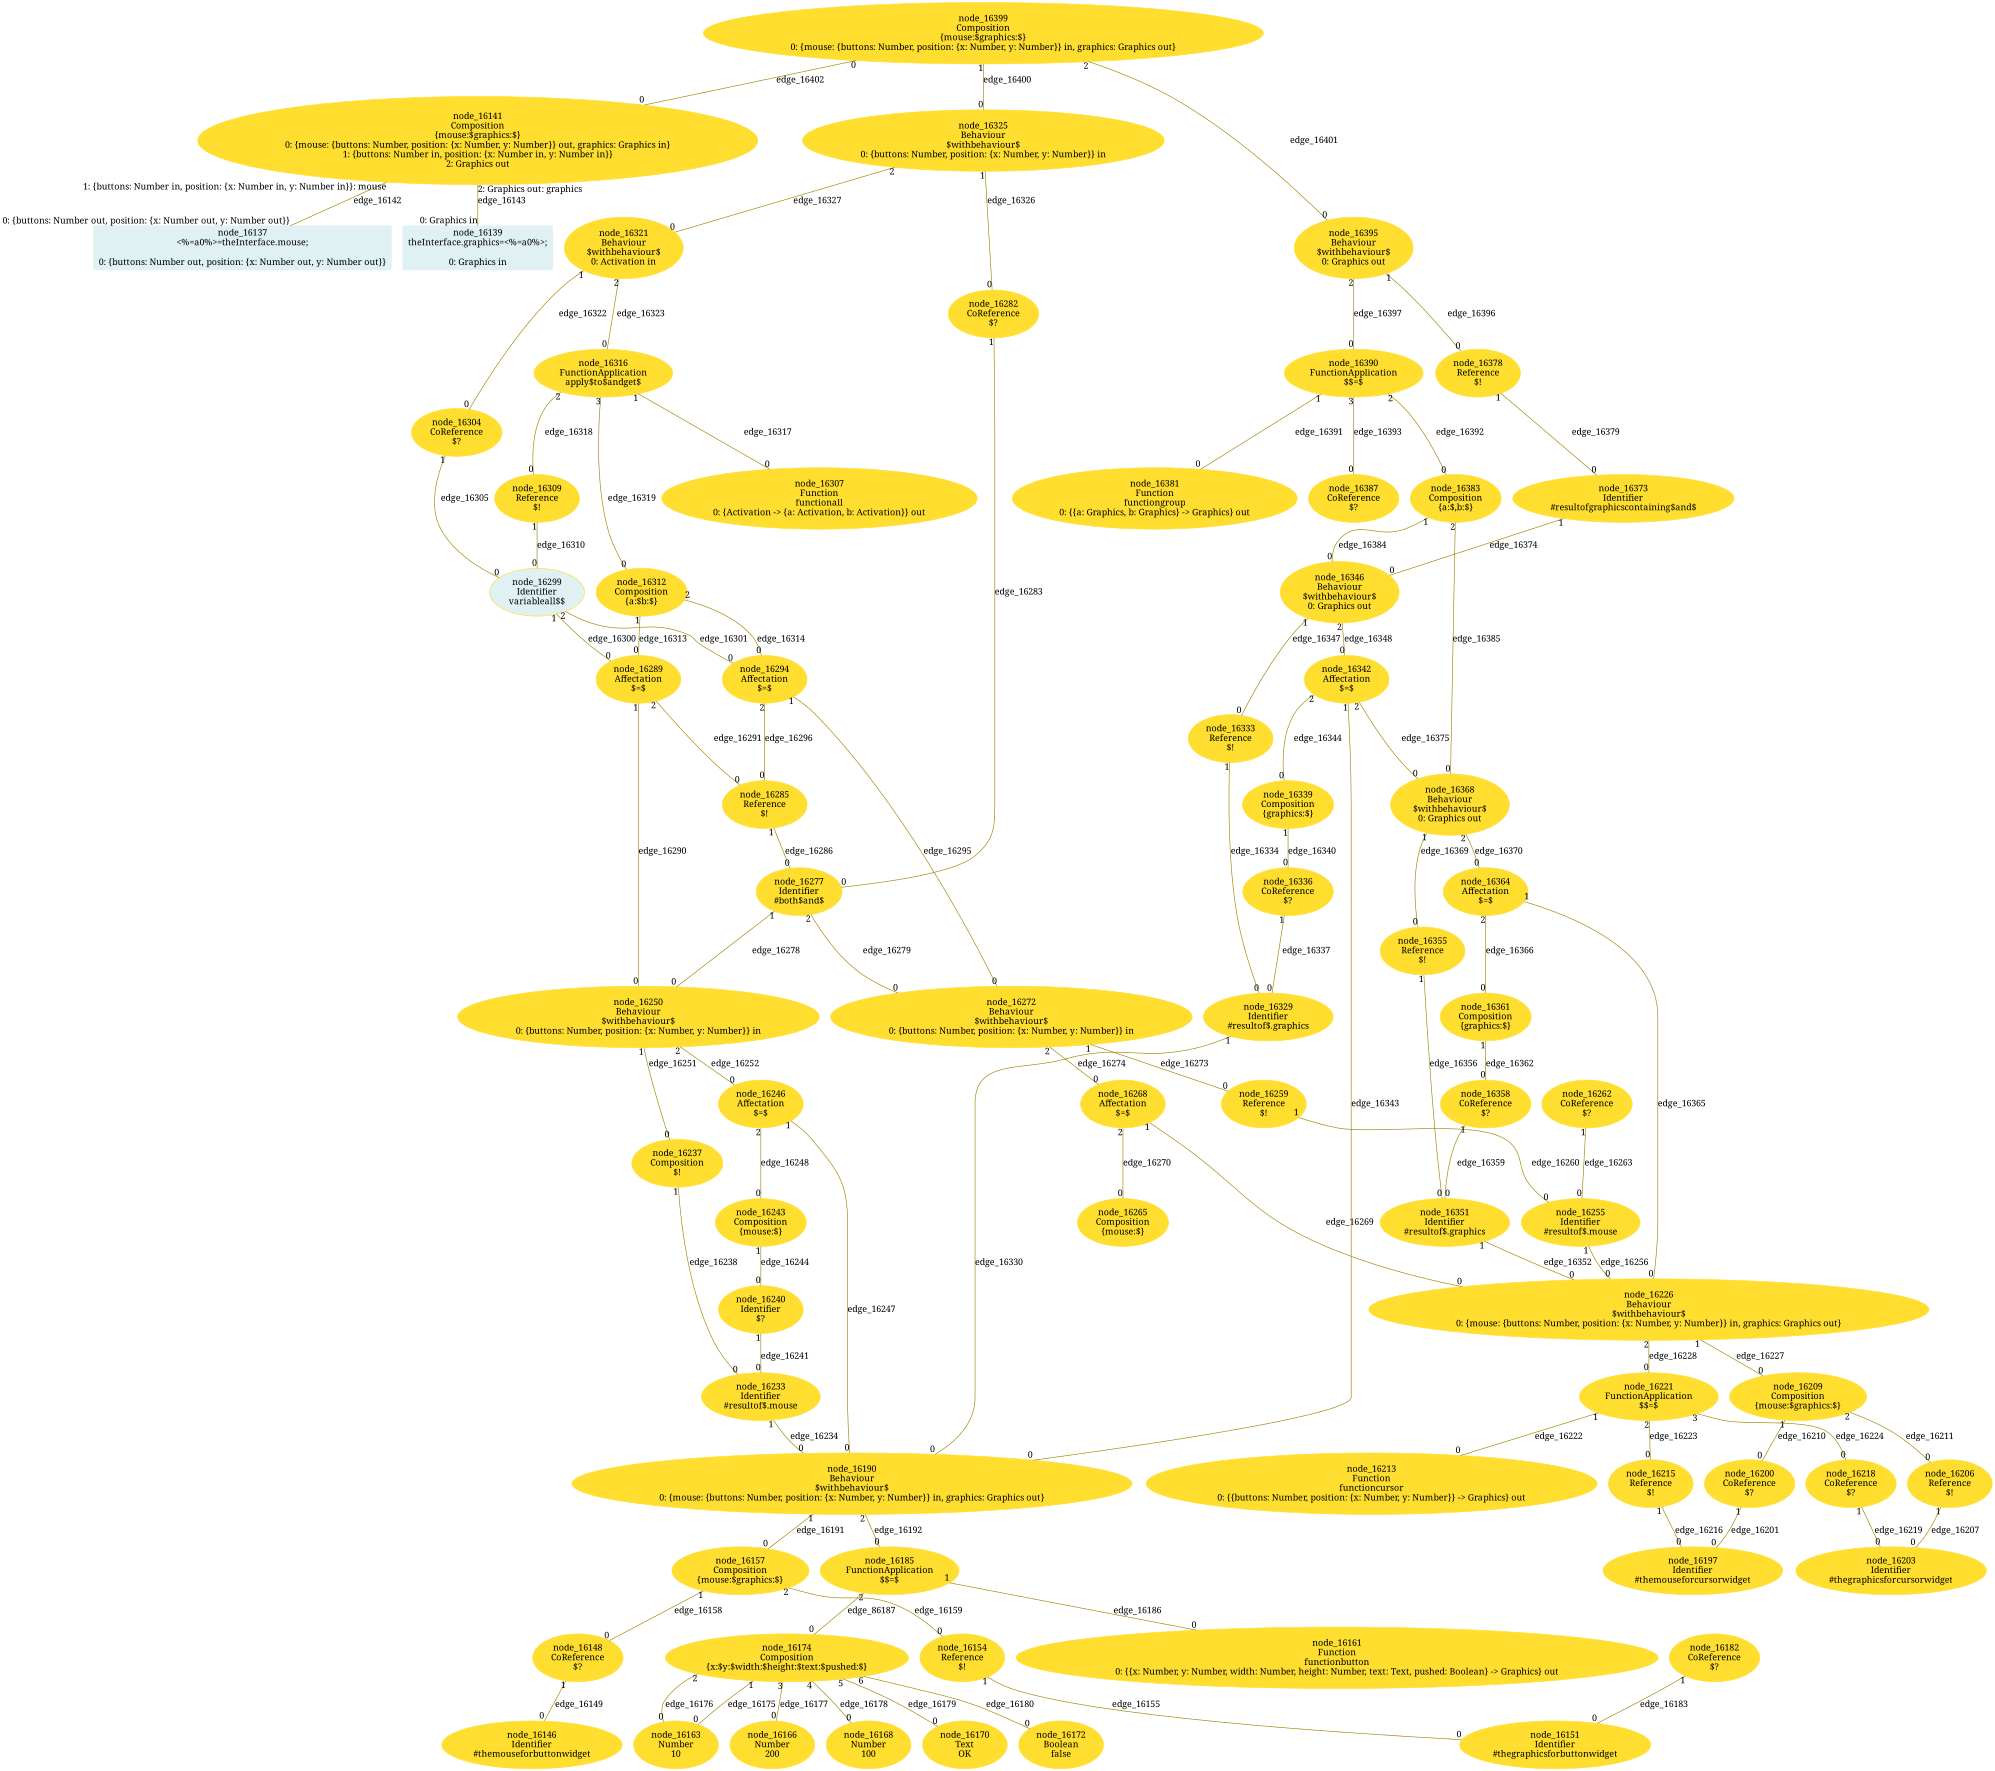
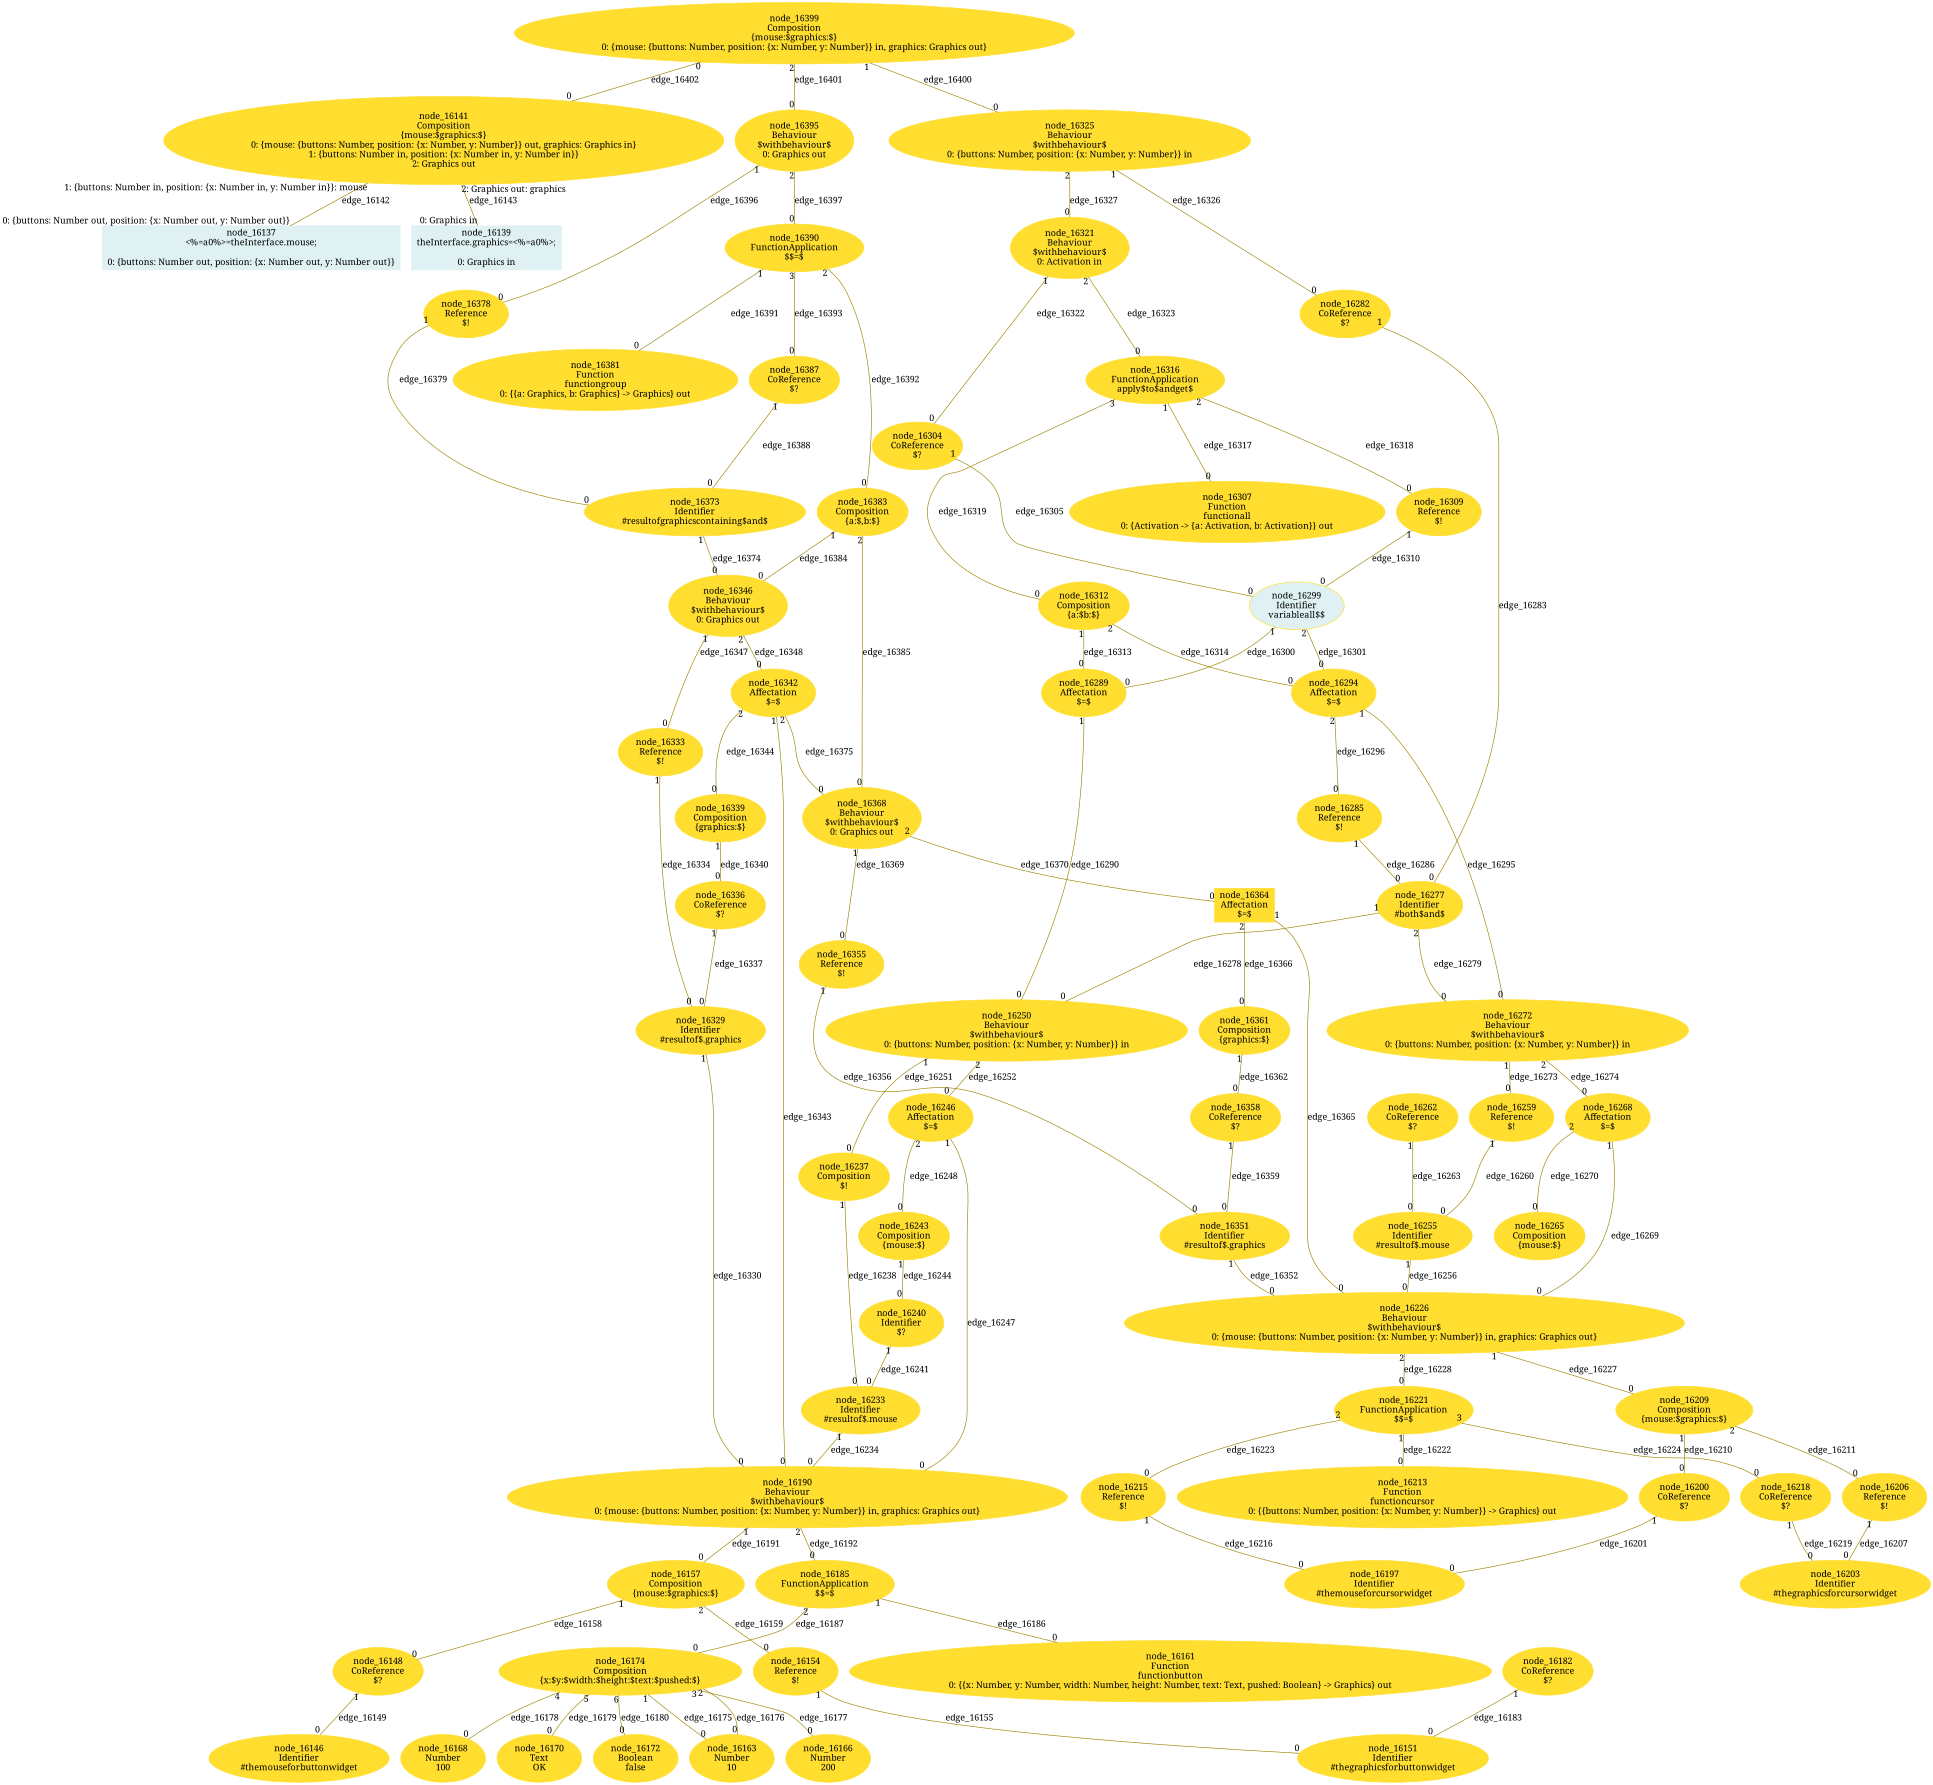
none -> (745, 445)
(696, 745) -> none
(1486, 892) -> (1244, 905)
(872, 1611) -> (820, 1624)
